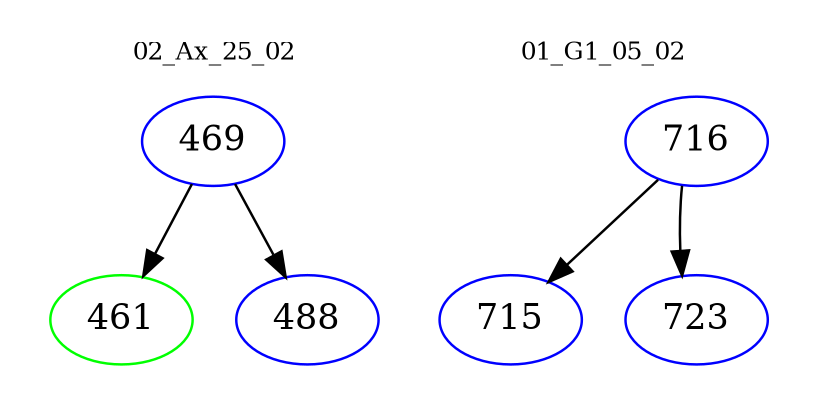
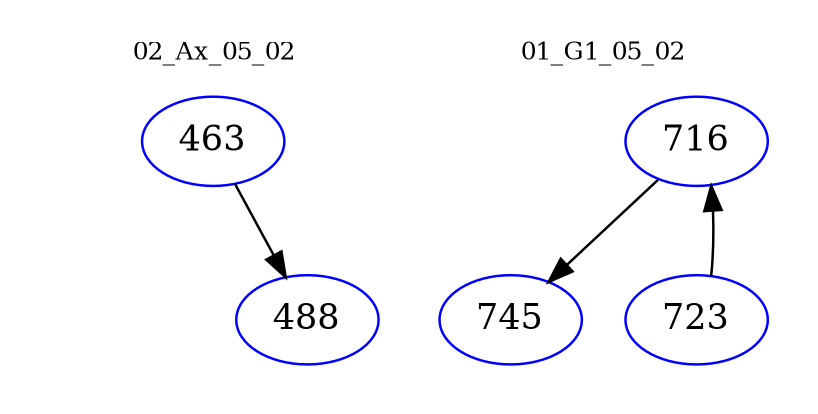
(214, 53) -> (214, 53)
(213, 141) -> (213, 141)
(680, 218) -> (713, 243)
(121, 320) -> none
(511, 320) -> (511, 320)
